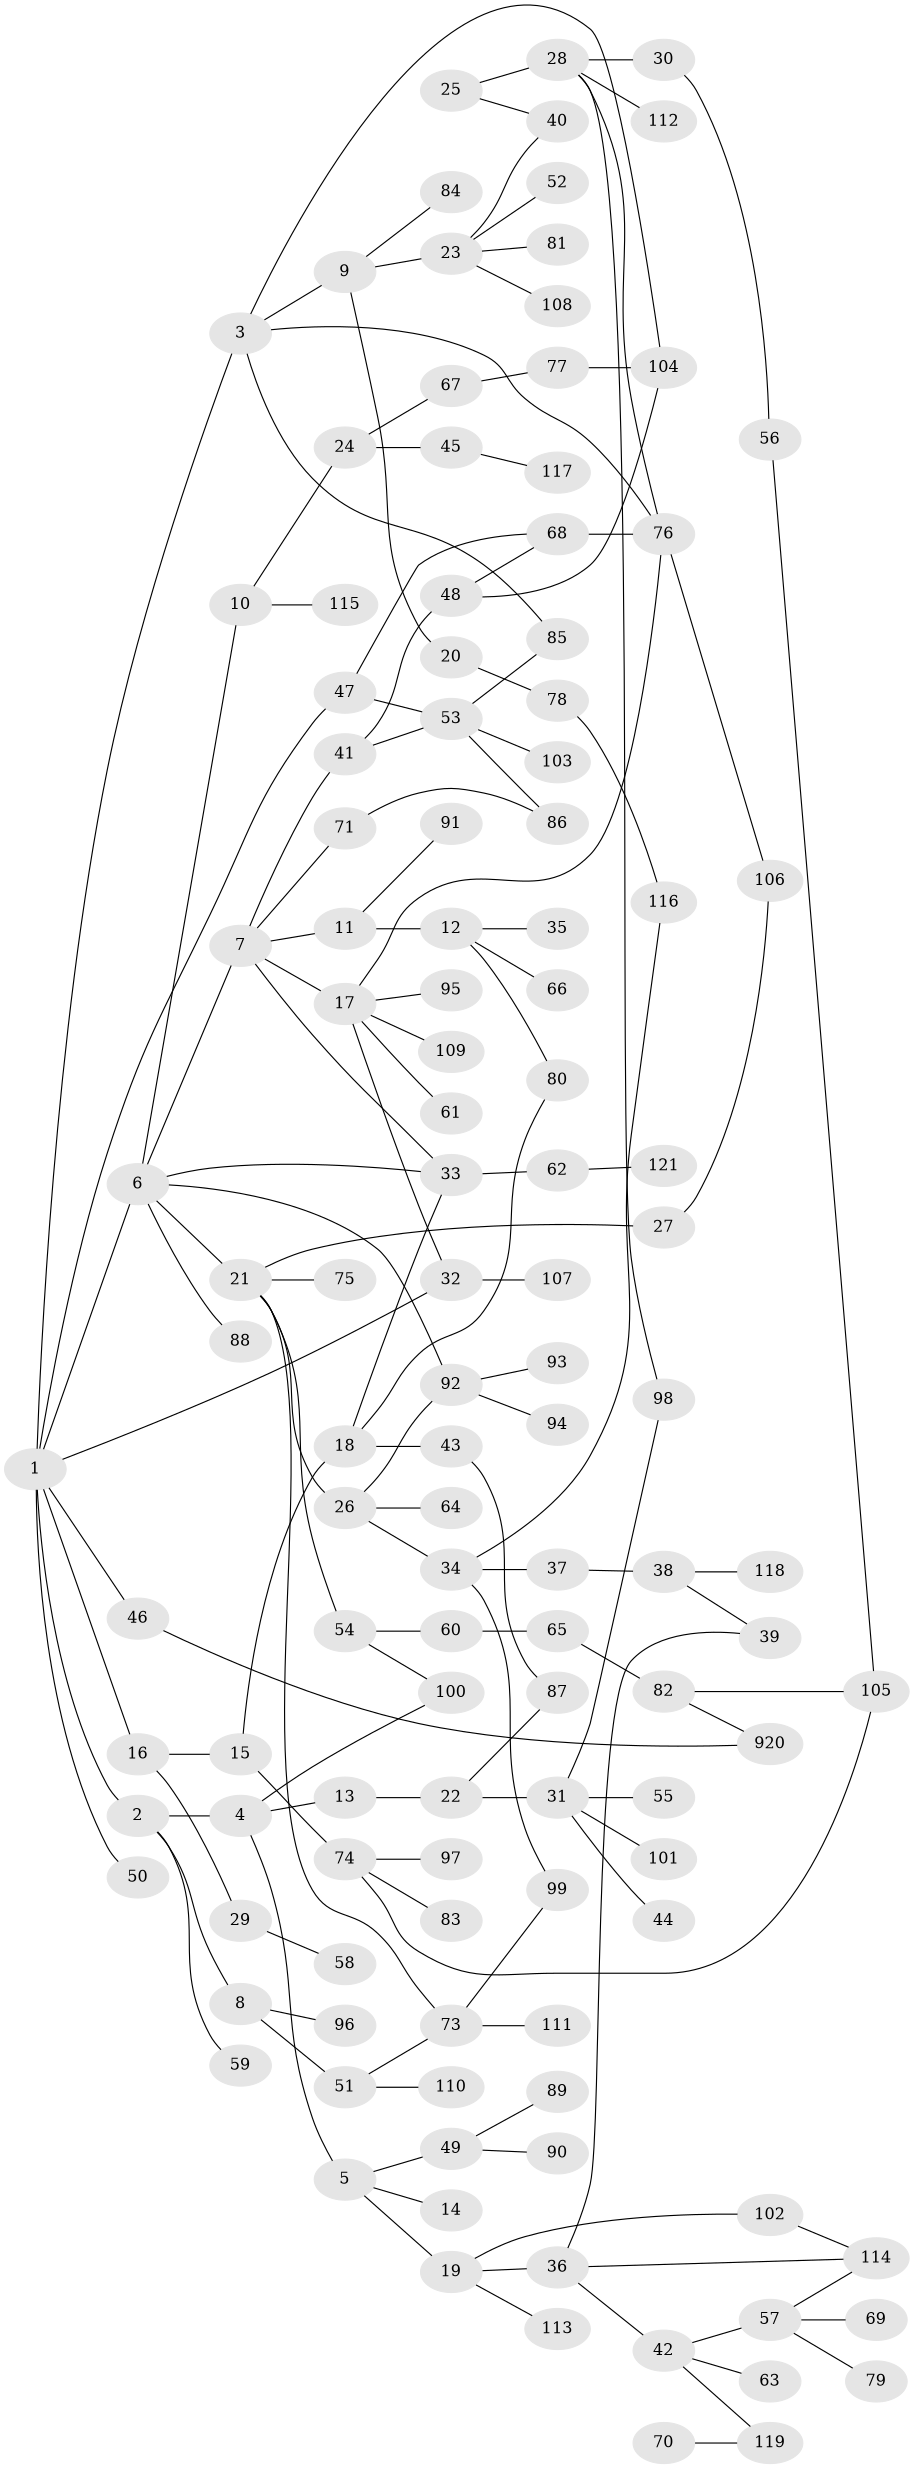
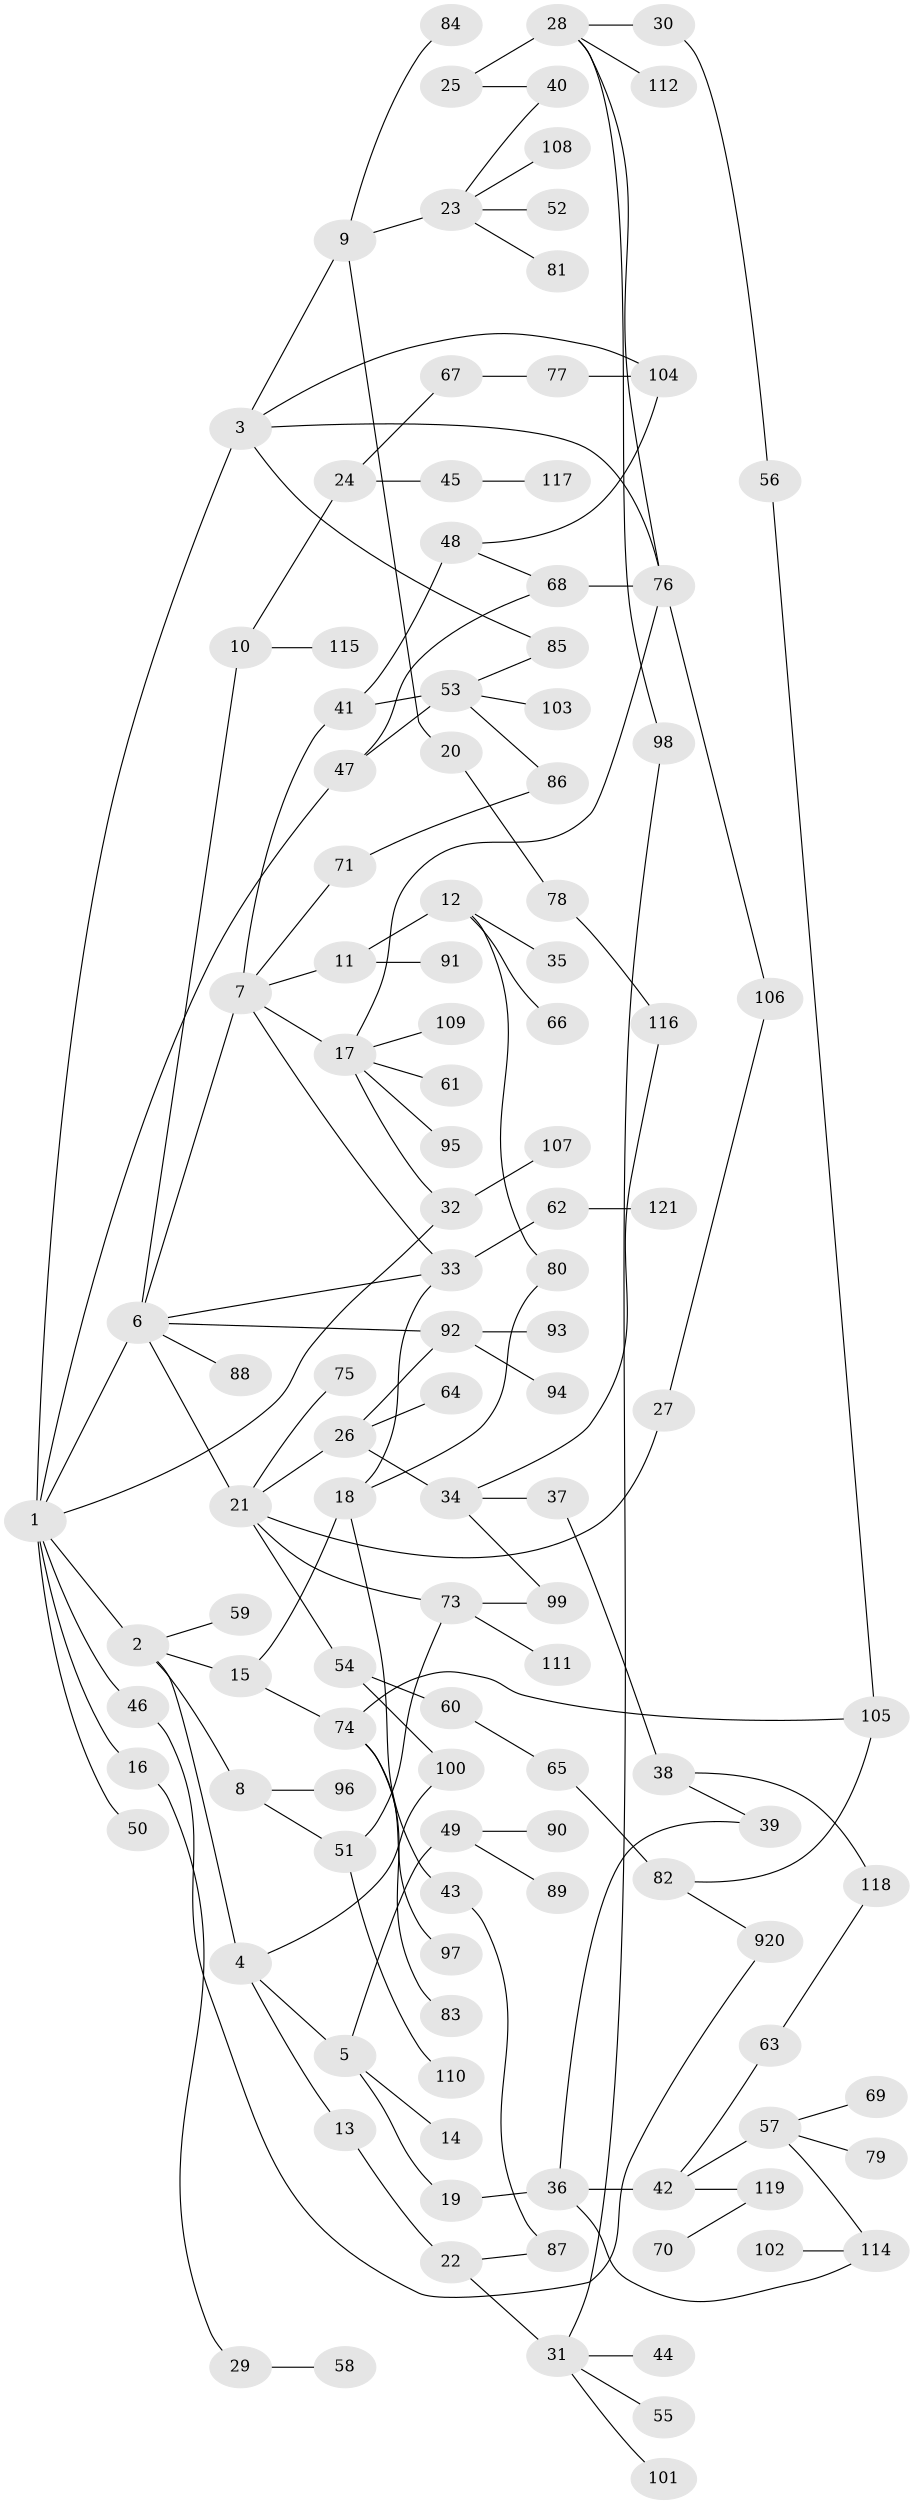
(189, 1754) -> (189, 1661)
none -> (823, 1966)
(603, 2222) -> none
(558, 2329) -> none
